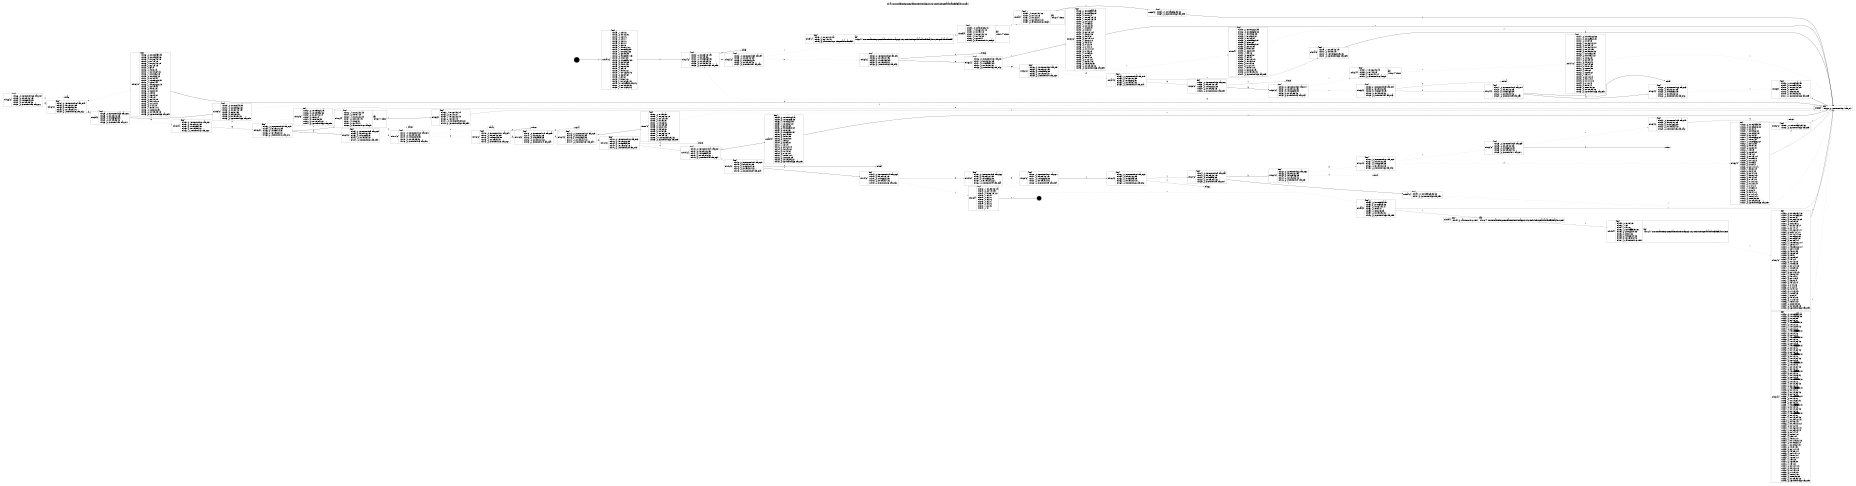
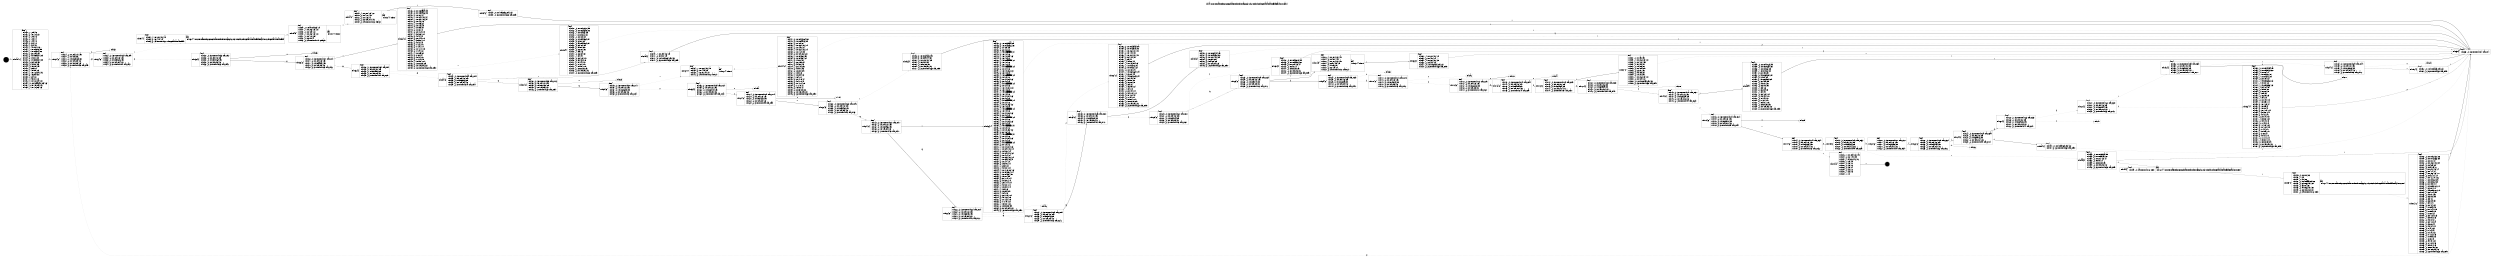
none -> (881, 127)
